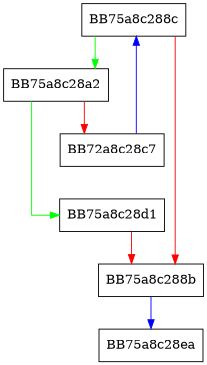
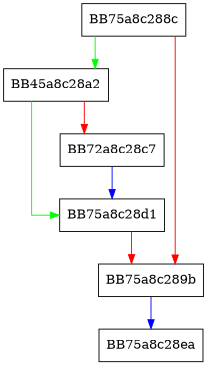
(56, 85) -> (56, 85)
(136, 89) -> (112, 178)
(151, 280) -> (151, 280)
